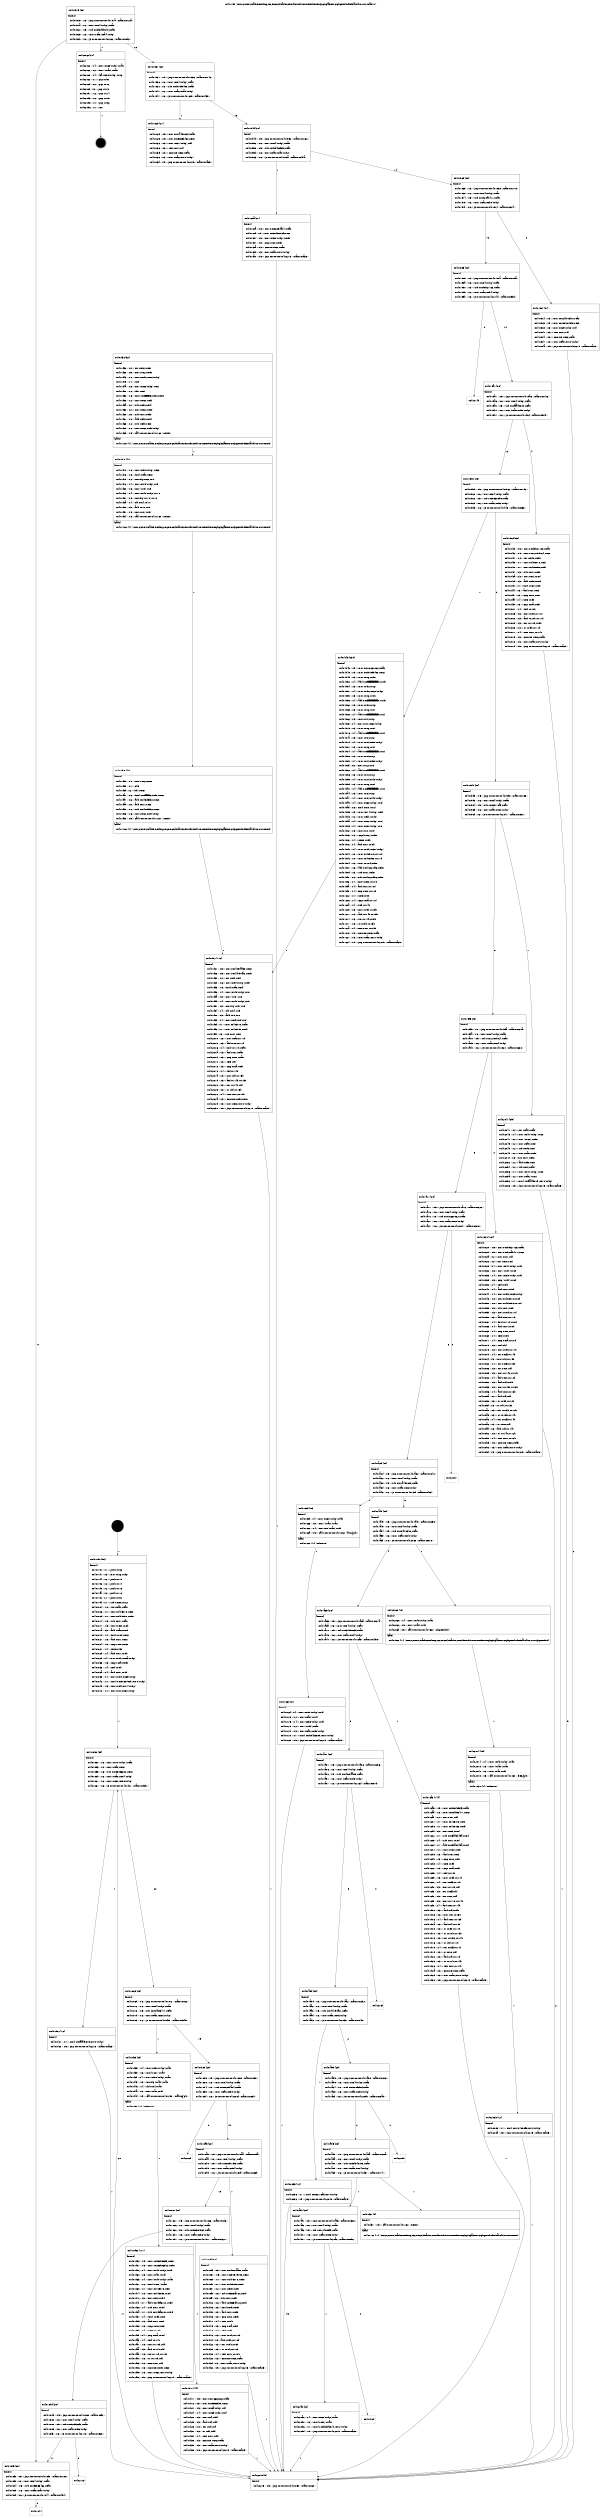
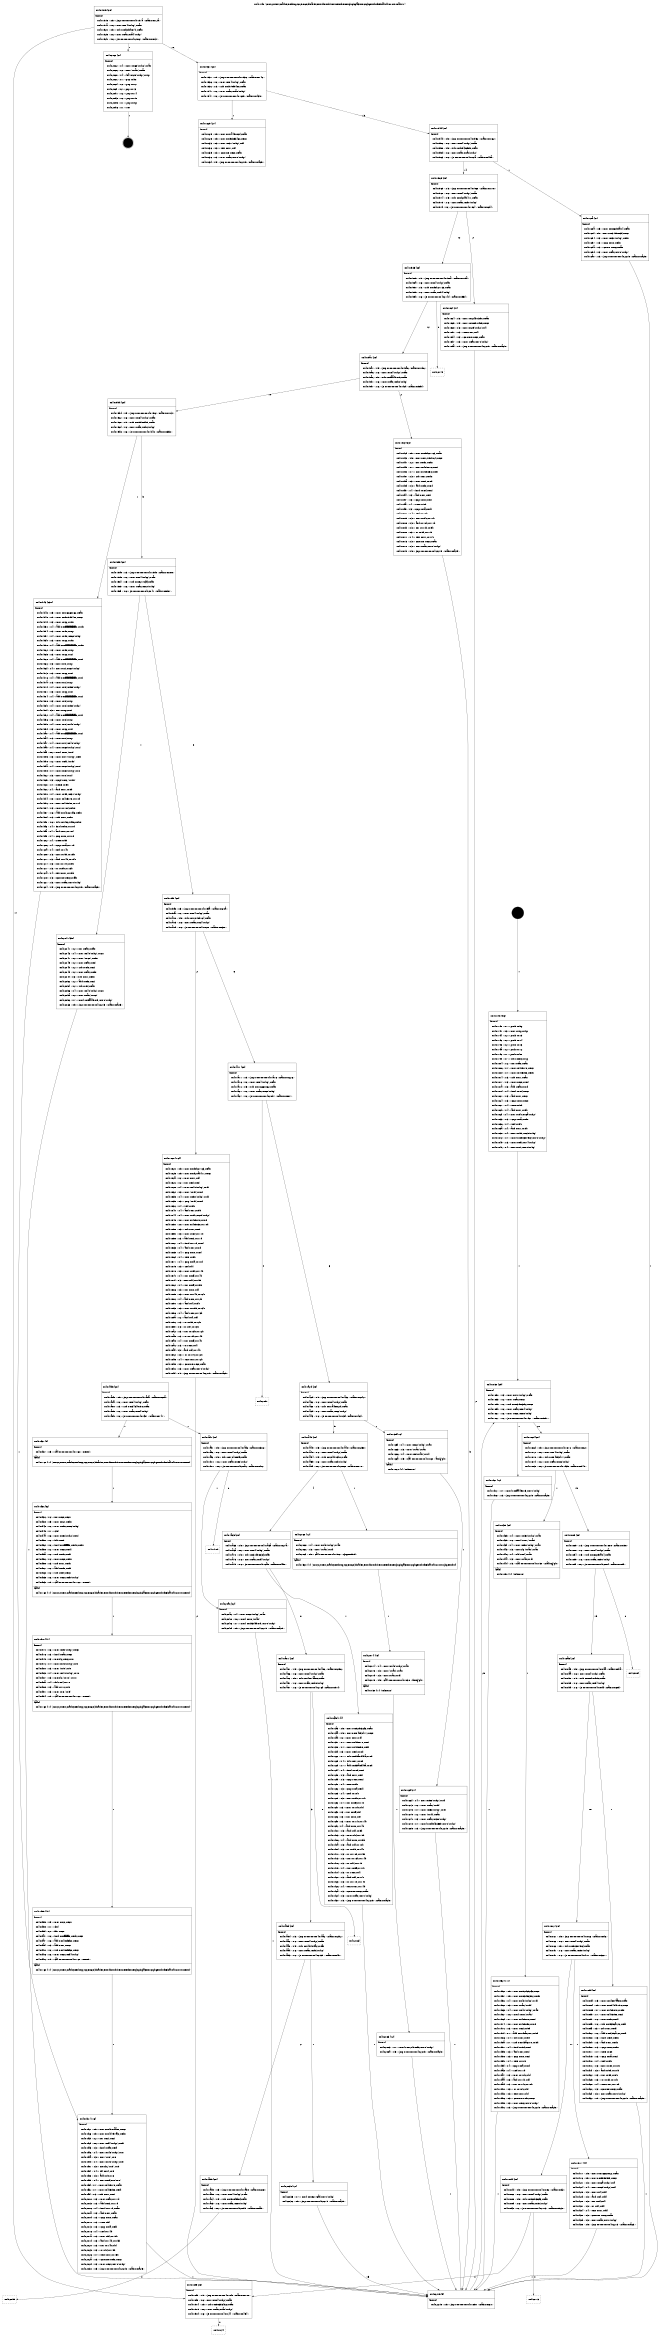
(531, 452) -> (401, 395)
none -> (112, 1484)
(356, 2120) -> none
